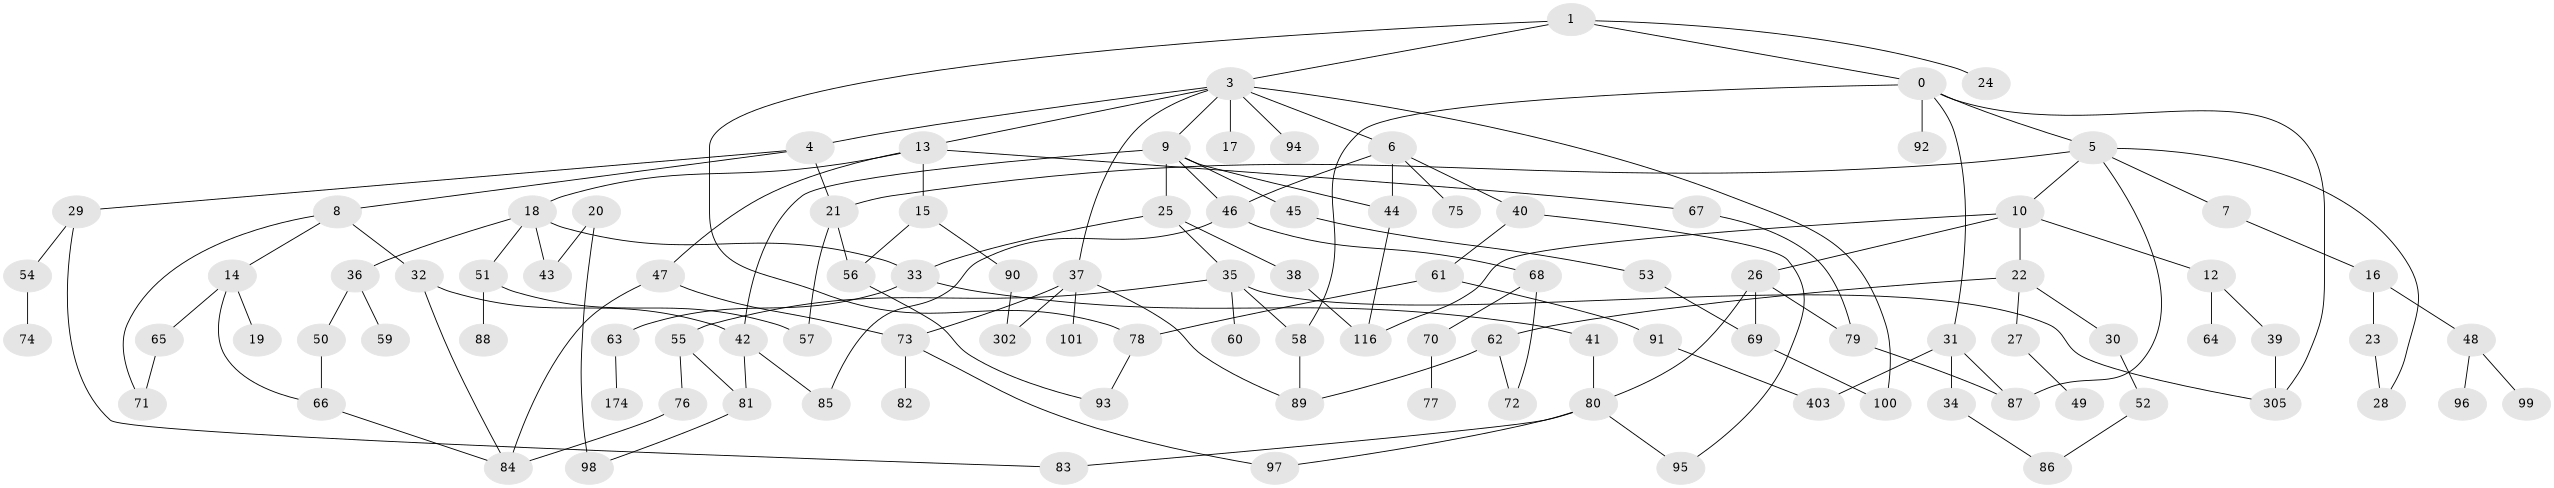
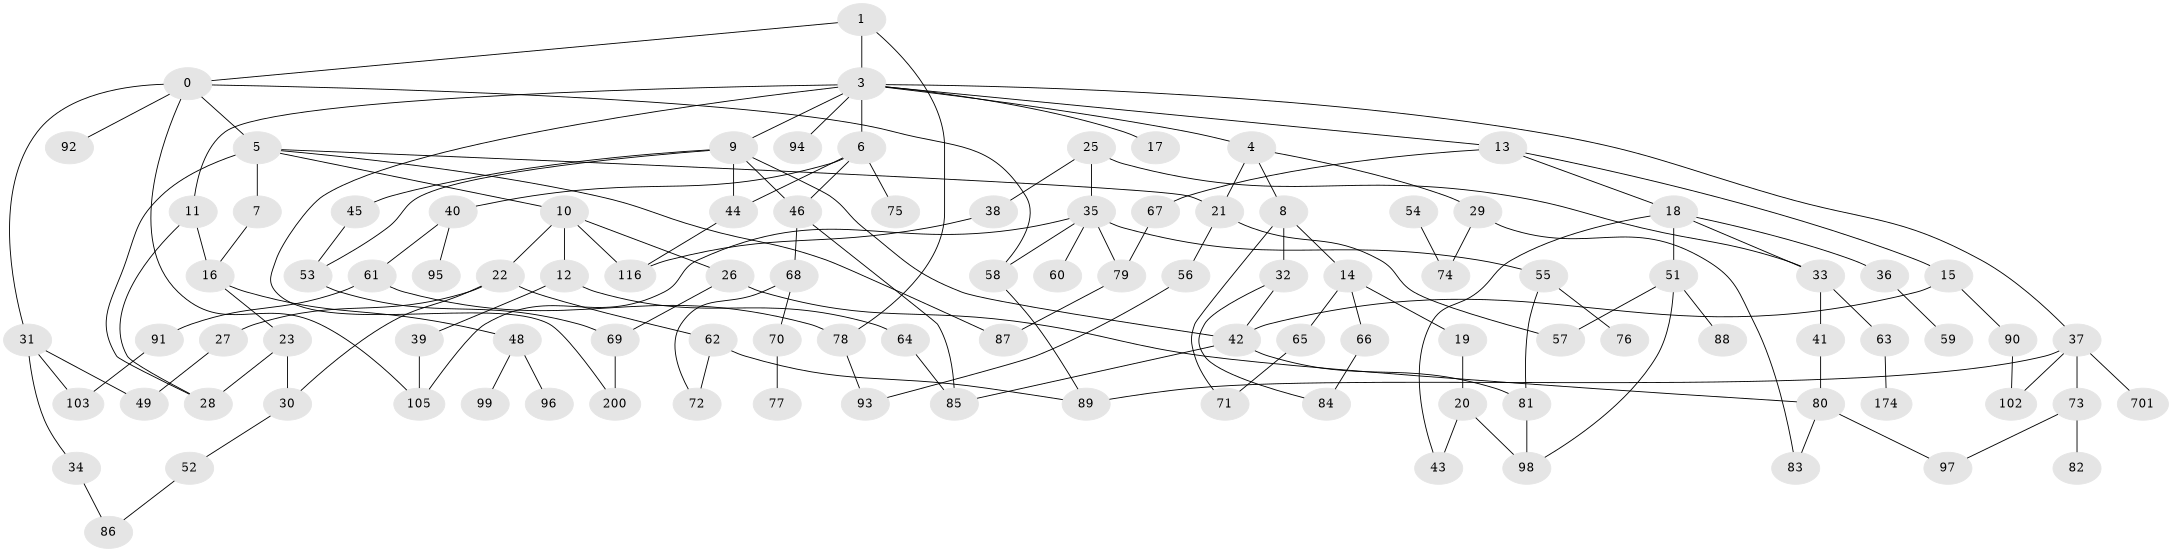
(1986, 84) -> none
(1166, 180) -> (426, 194)
none -> (193, 212)
(52, 244) -> (1462, 244)
(887, 244) -> (1627, 311)
(661, 276) -> none
(1810, 311) -> (1107, 244)
(321, 340) -> none
(1005, 340) -> (2011, 404)
(1072, 340) -> (2143, 404)
none -> (288, 372)
none -> (930, 372)
none -> (1463, 372)
(1983, 372) -> (86, 372)
none -> (1623, 398)
(1819, 404) -> (78, 404)
(1886, 404) -> (615, 404)
(2276, 404) -> (419, 404)
(1637, 436) -> none
(597, 439) -> none
